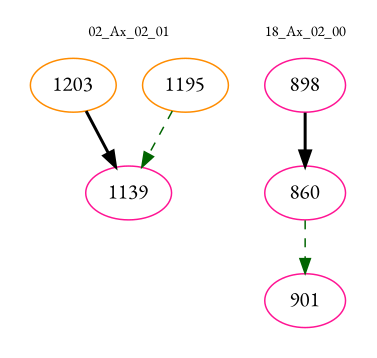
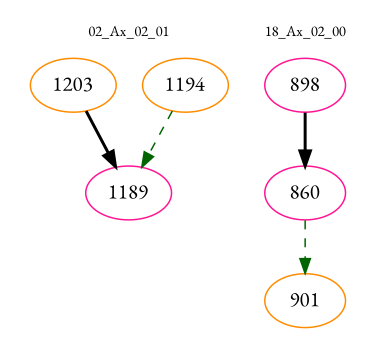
(185, 85) -> (185, 85)
(129, 193) -> (129, 193)
(305, 301) -> (305, 301)
